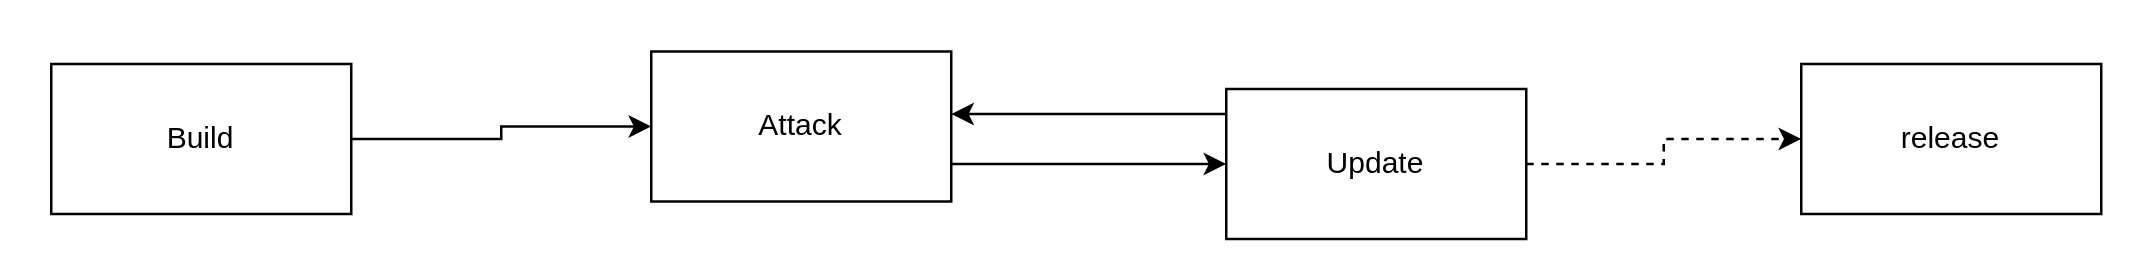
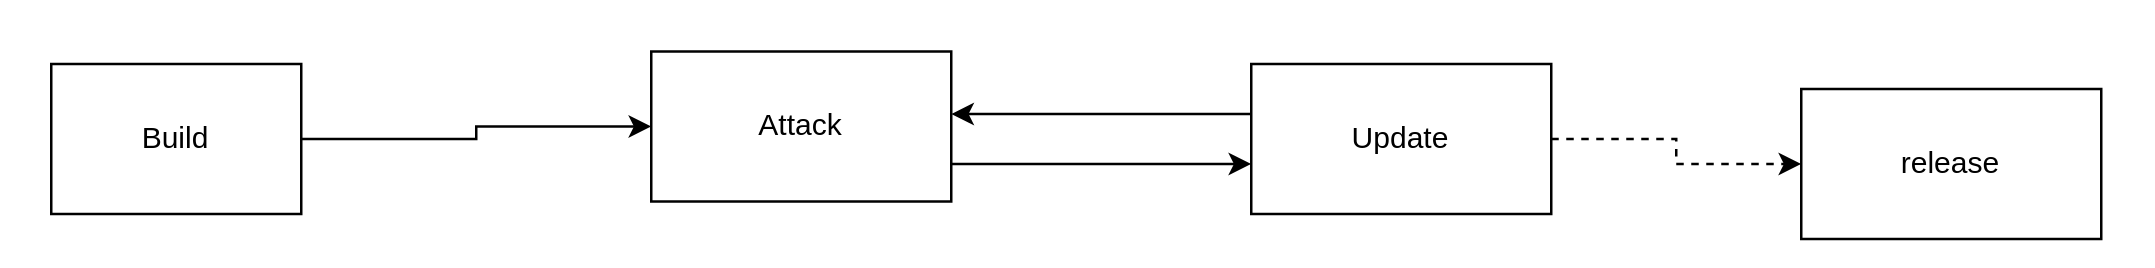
(201, 139) -> (176, 139)
(1951, 139) -> (1951, 164)
(1376, 164) -> (1401, 139)
